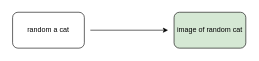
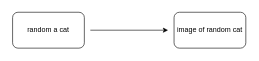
(210, 30) -> (210, 30)
